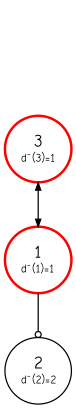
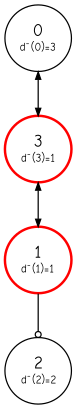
none -> (38, 38)
